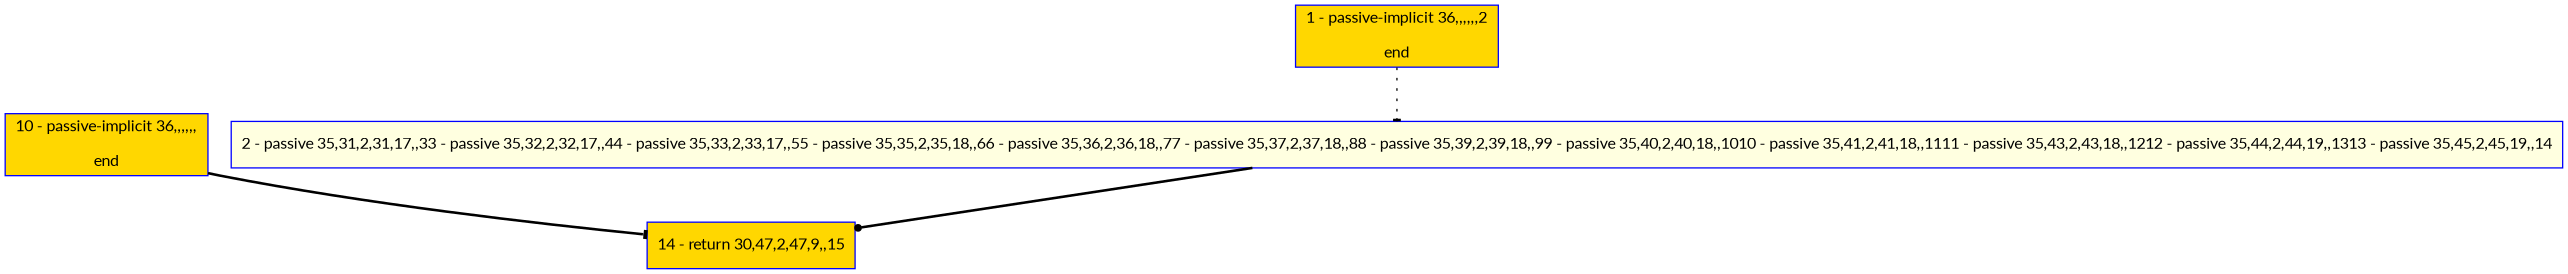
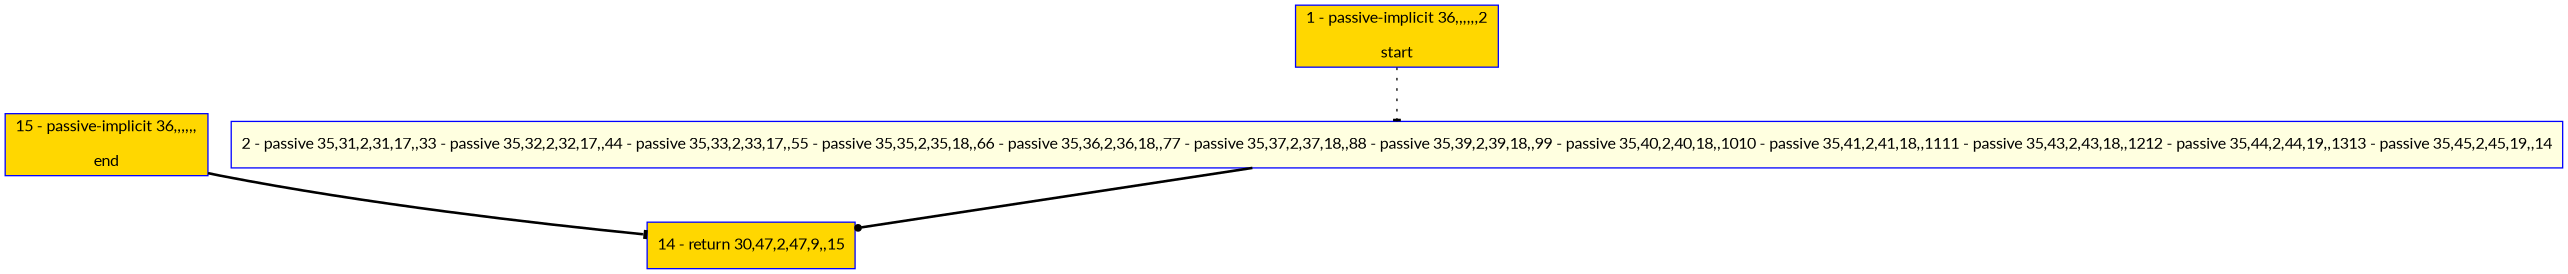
(1397, 36) -> (1397, 36)
(107, 145) -> (107, 145)
